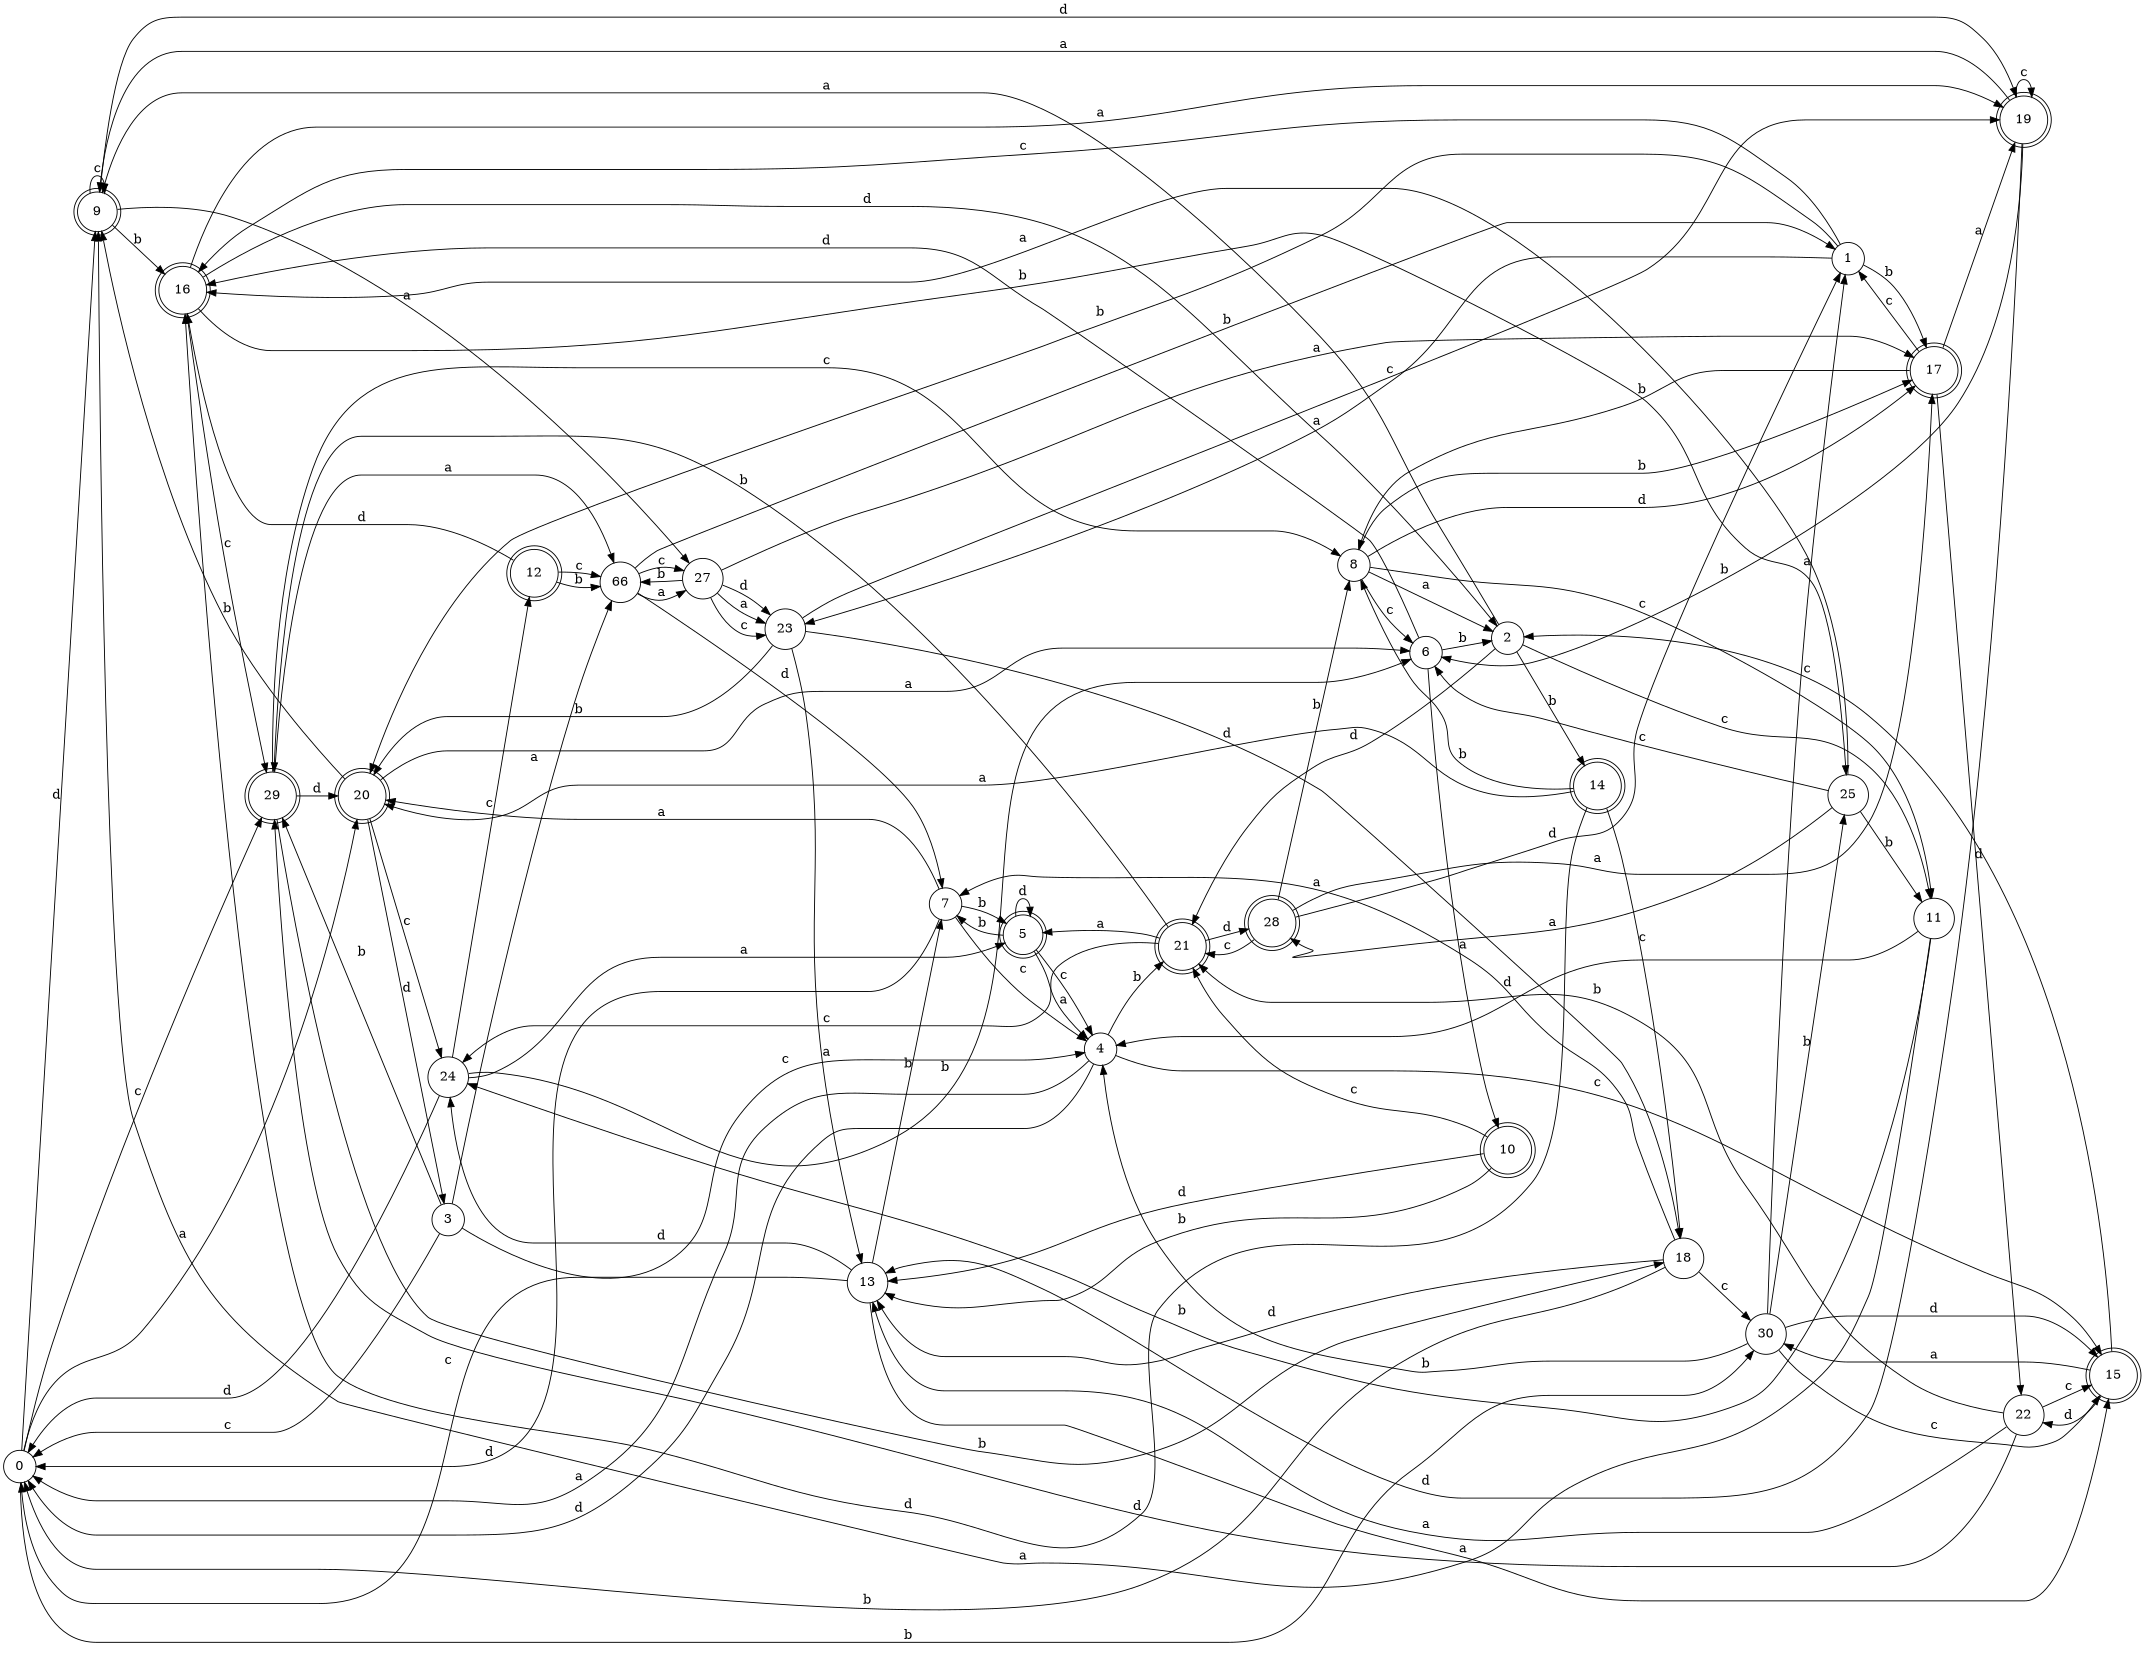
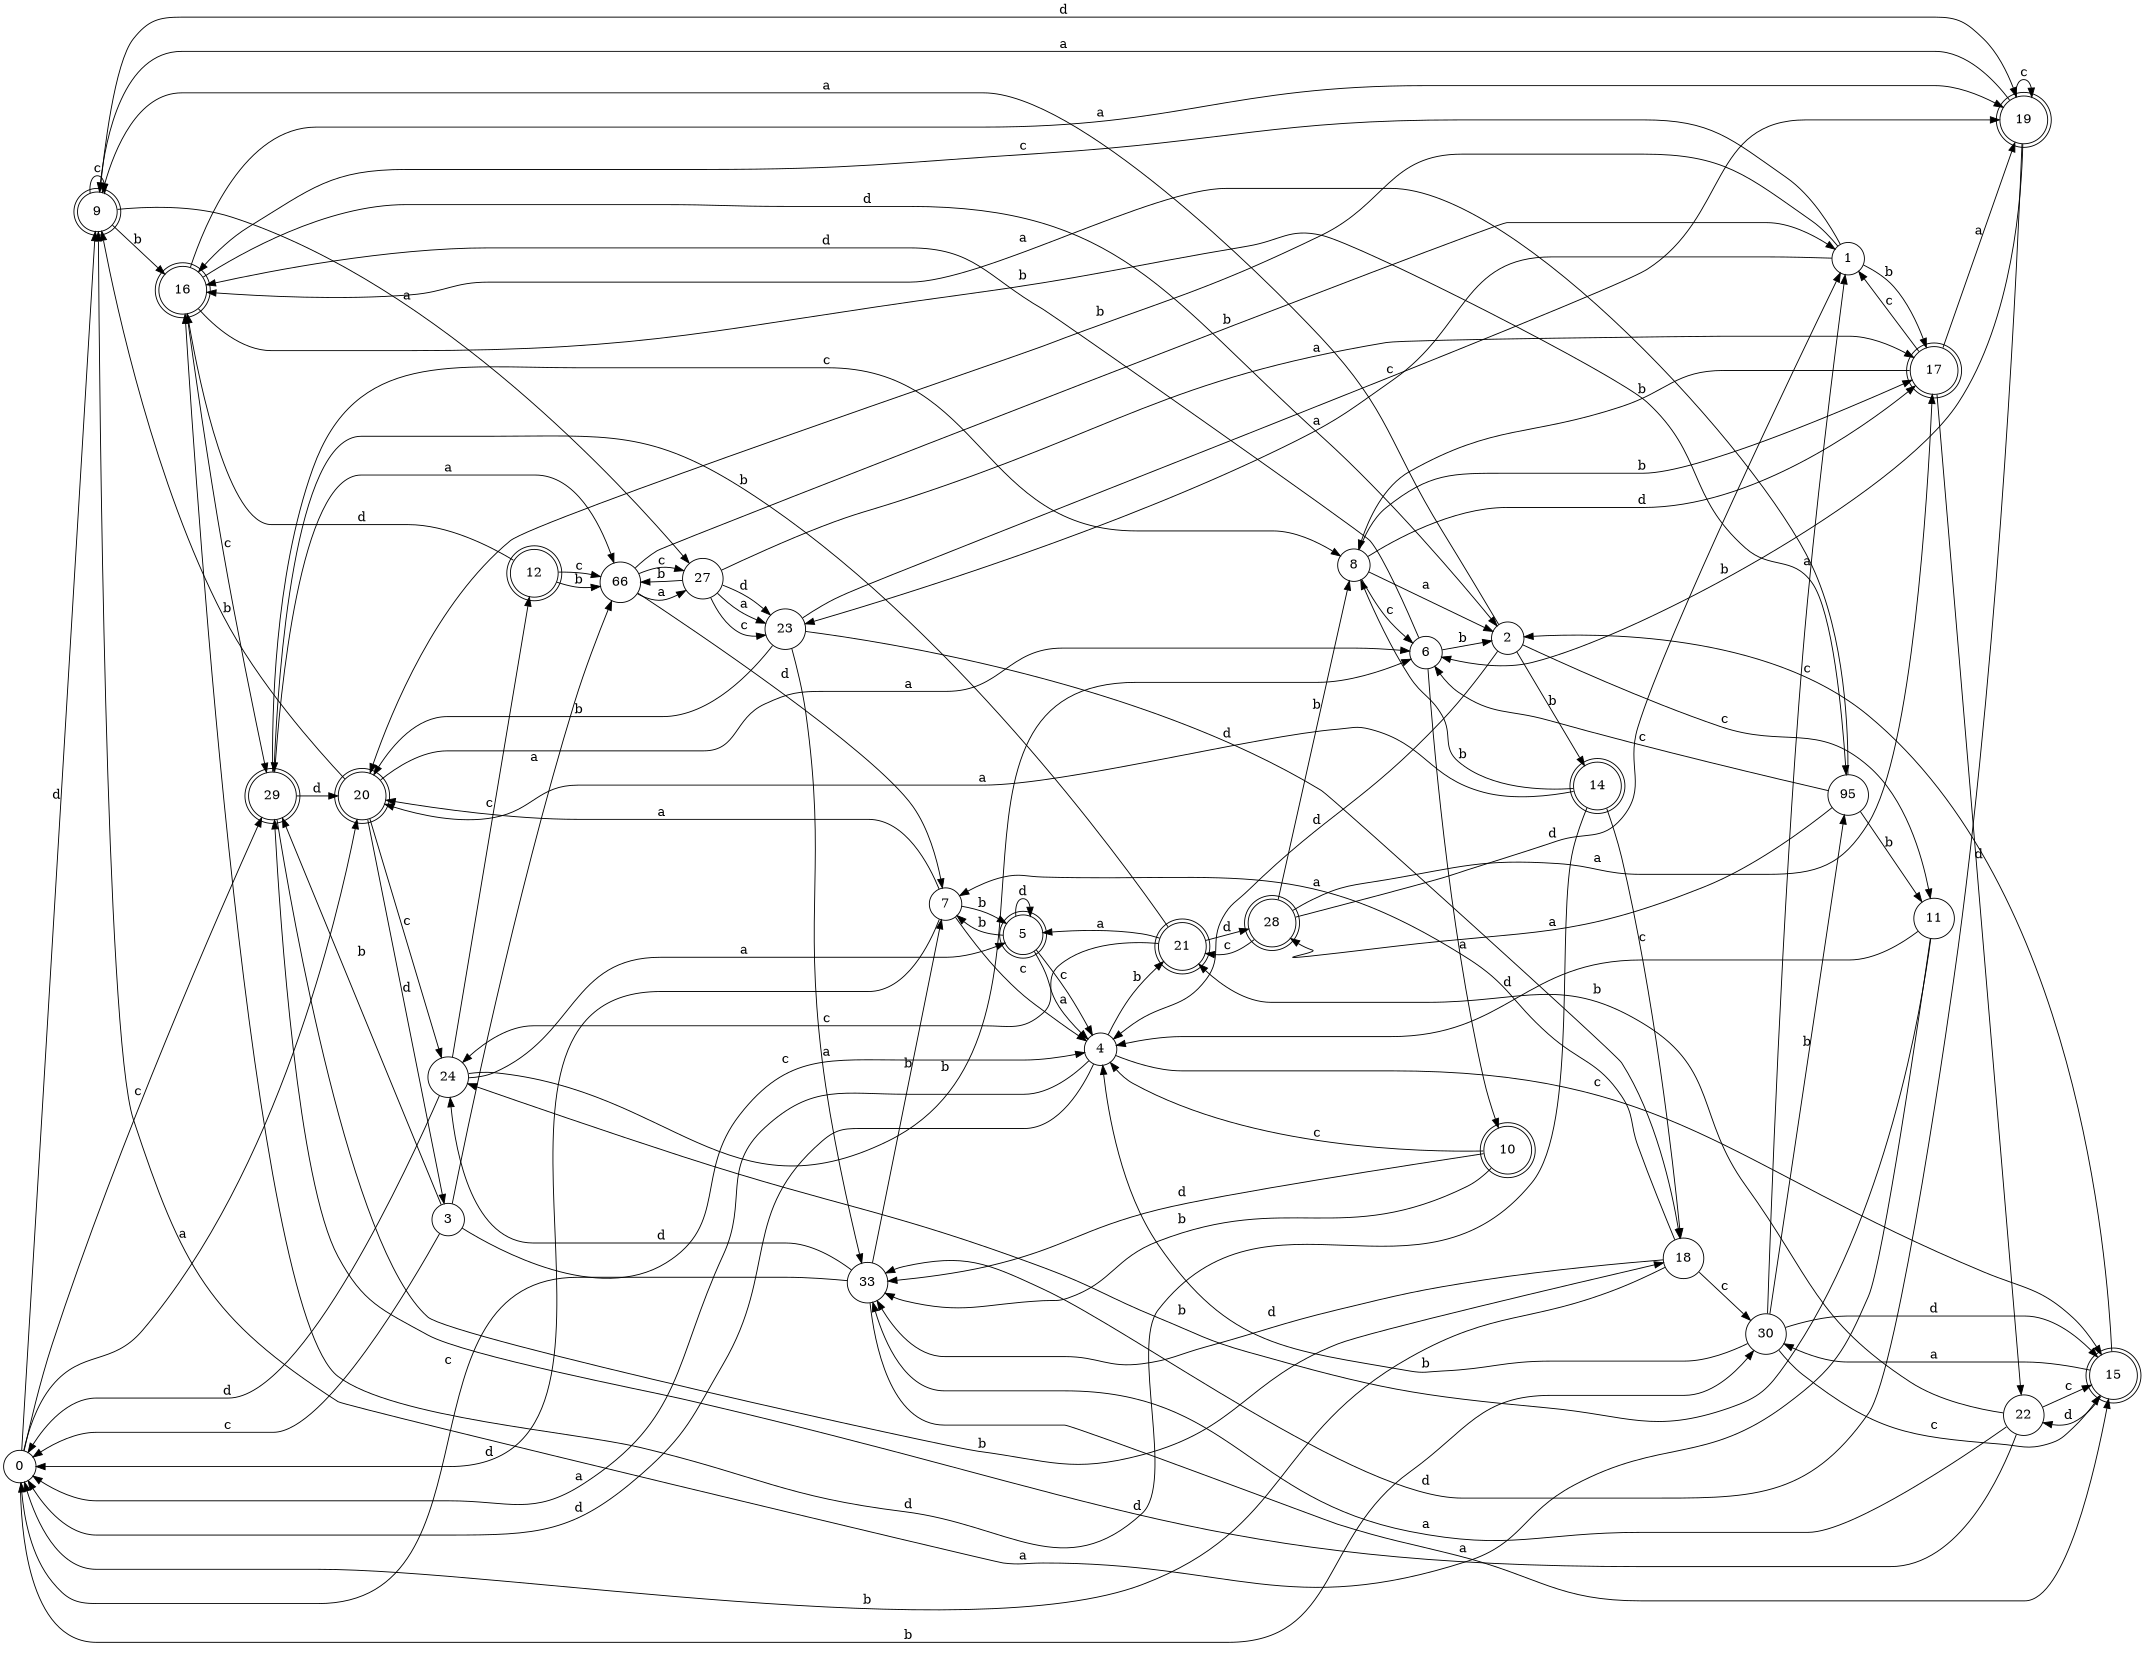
(1693, 636) -> none
(1325, 761) -> (1301, 843)
(1848, 795) -> (1848, 795)
(1322, 1091) -> (1293, 1136)
(868, 1283) -> (868, 1283)
